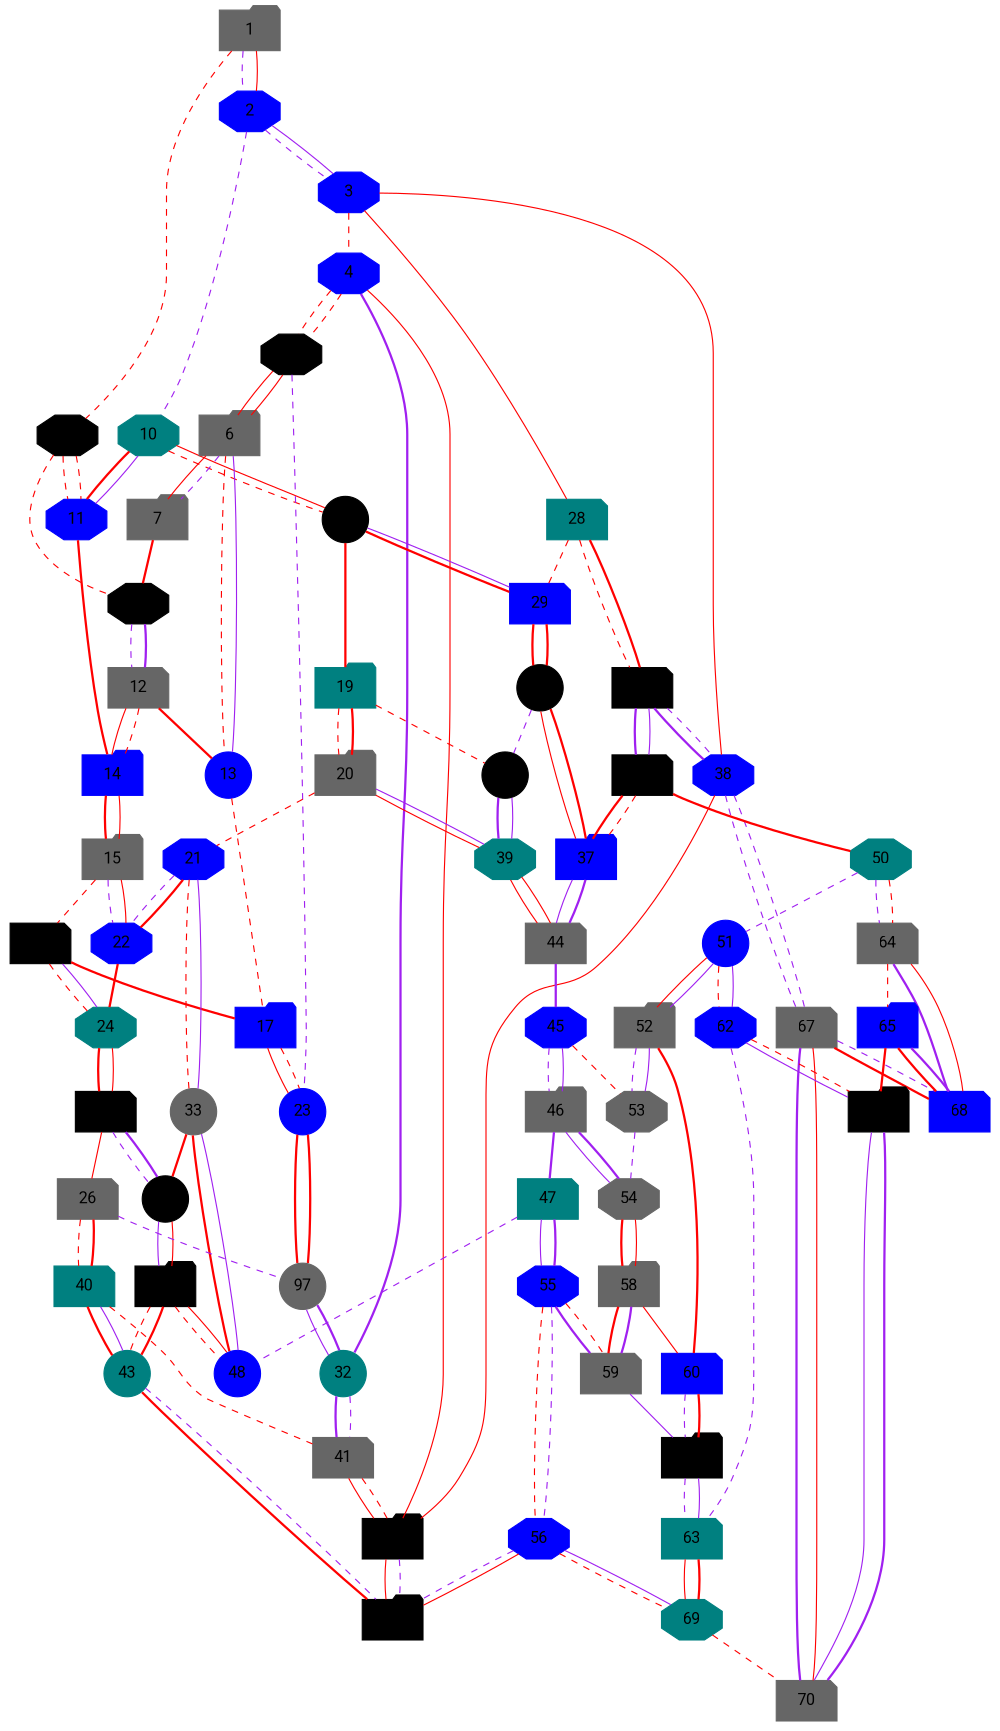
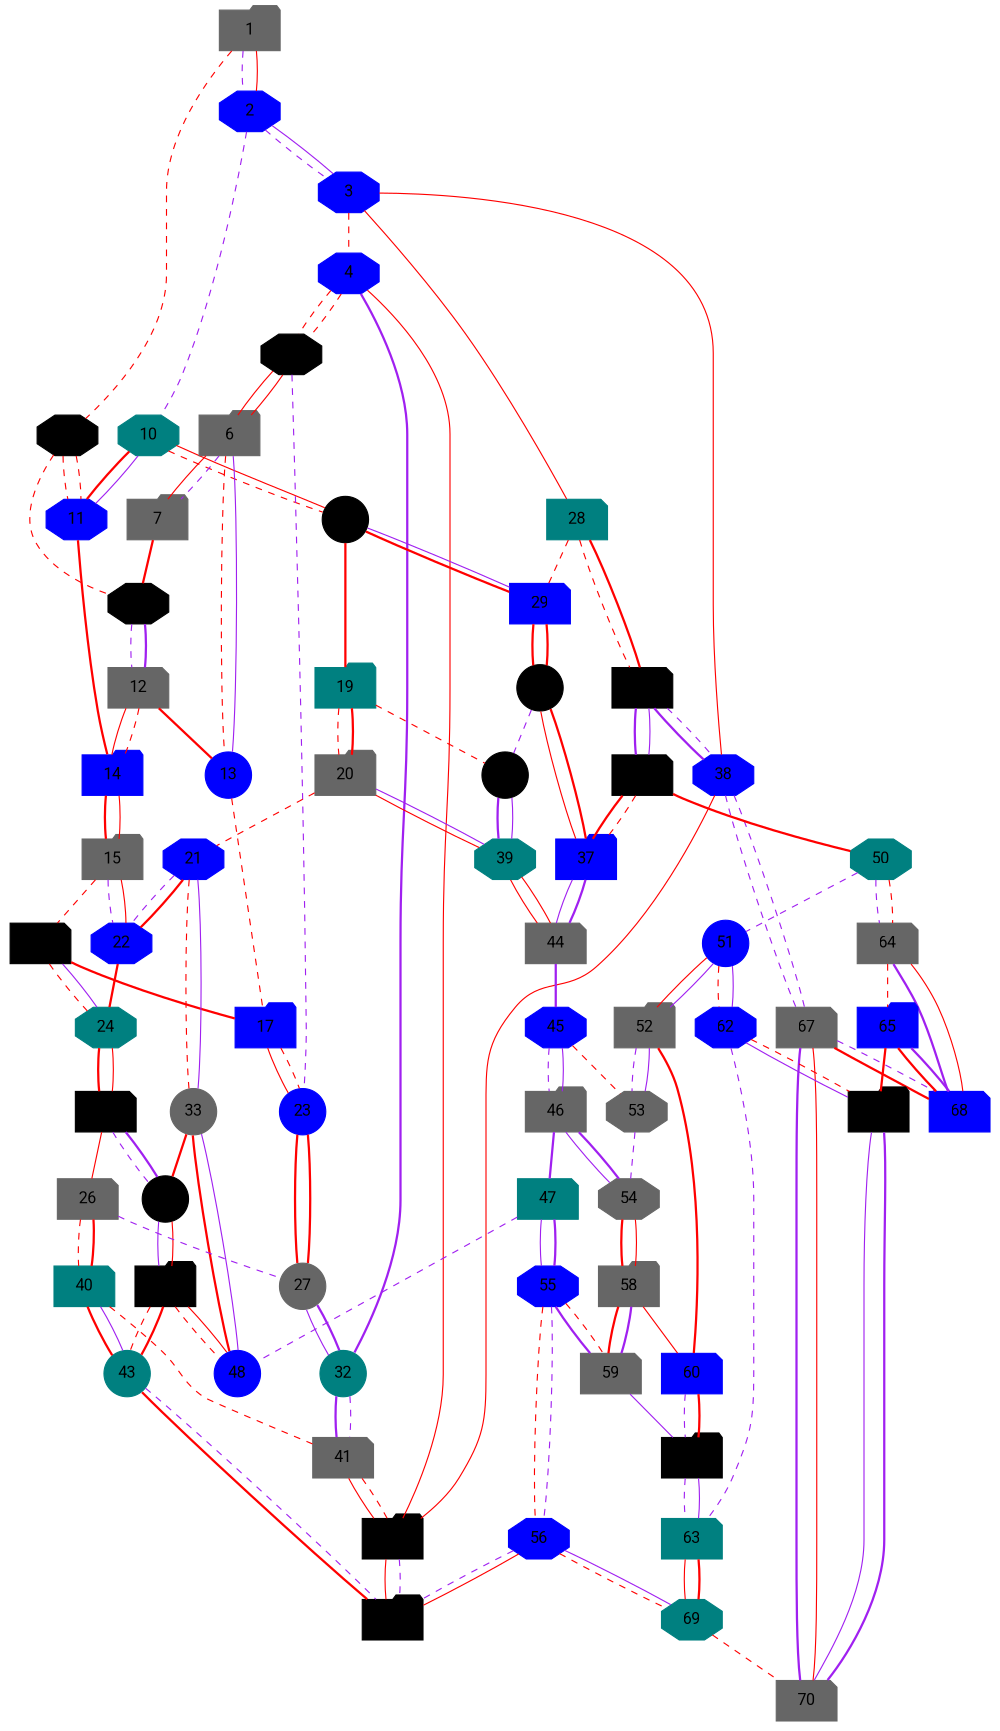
(303, 1286) -> (303, 1286)
